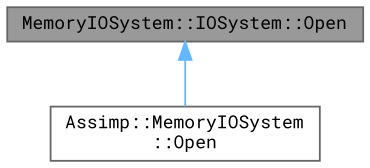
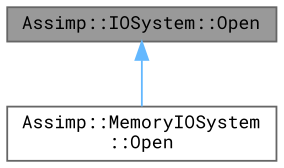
(185, 24) -> (142, 24)
